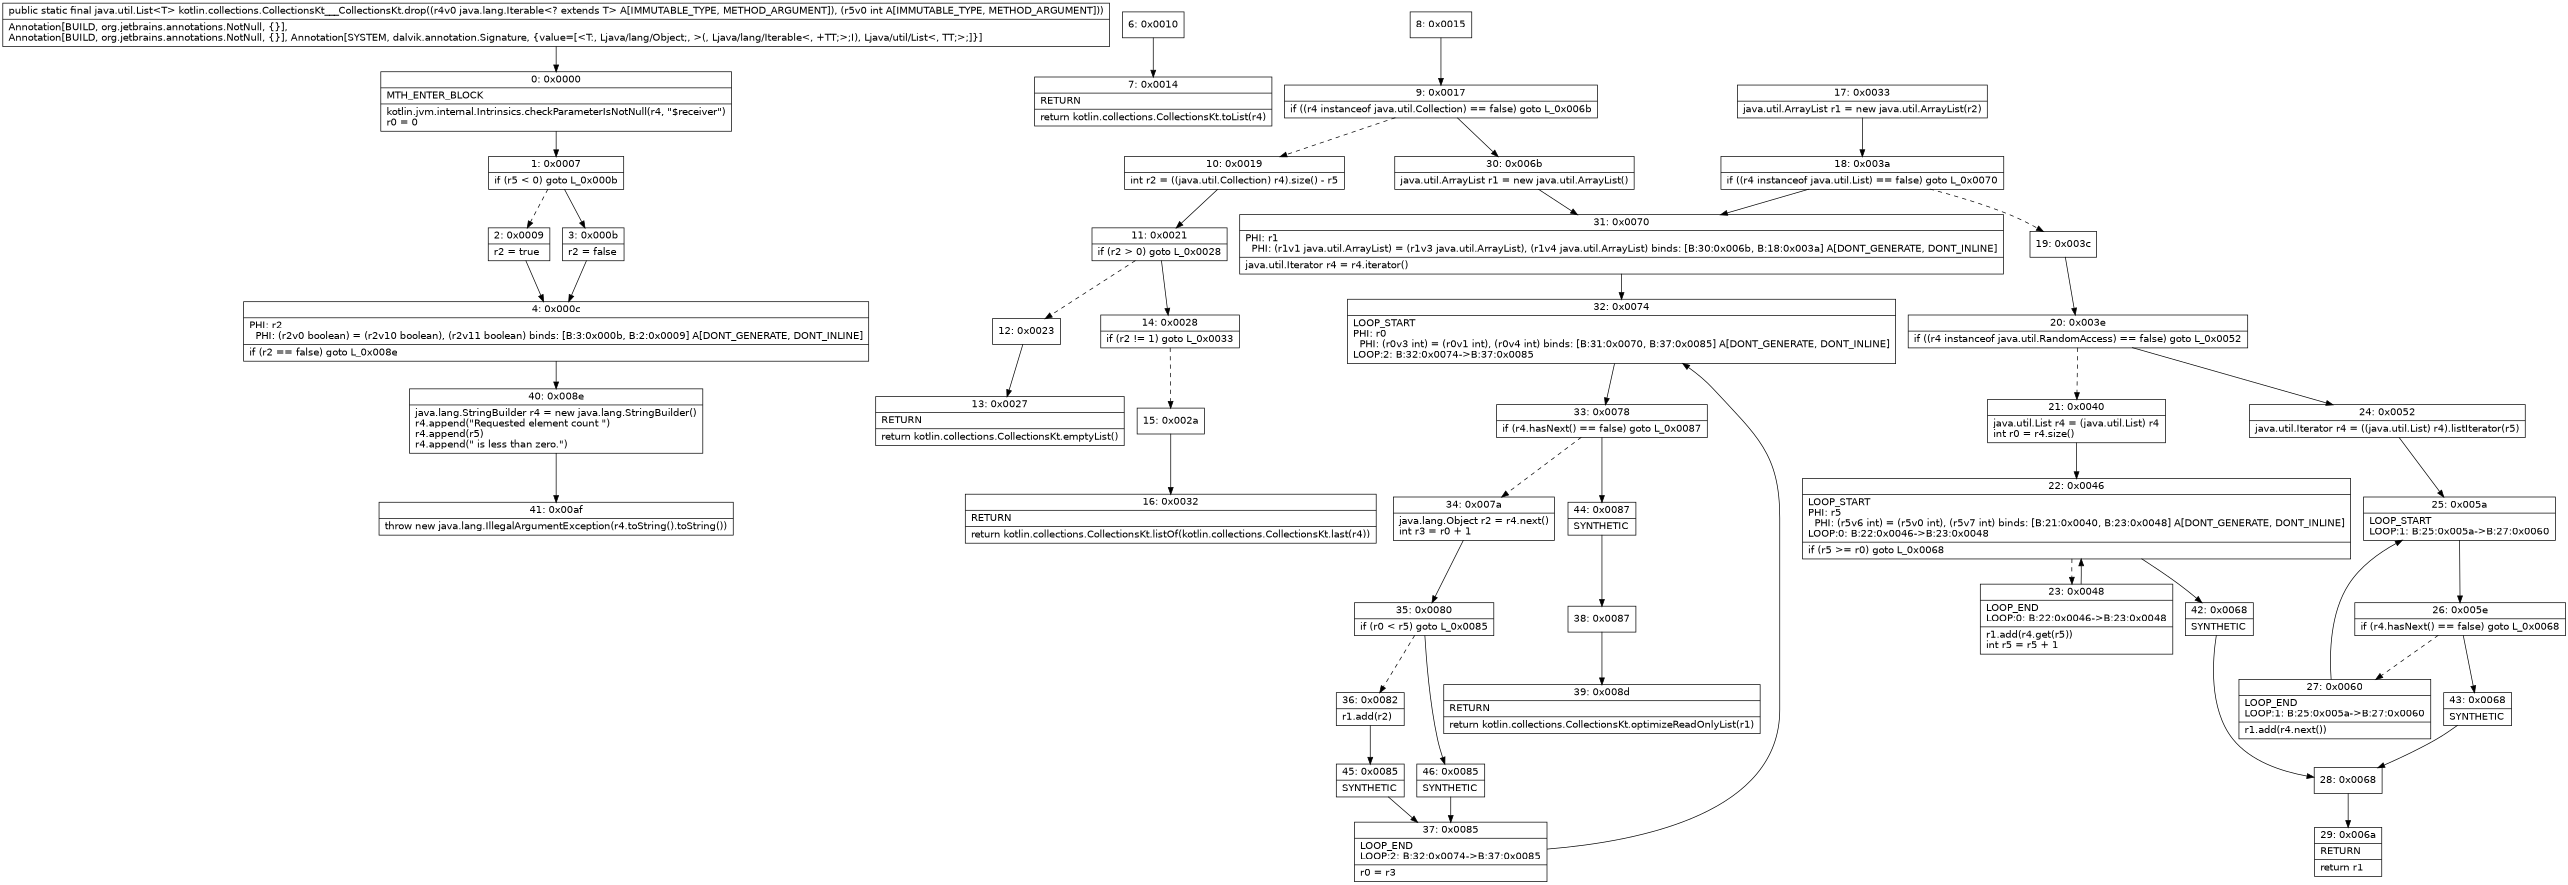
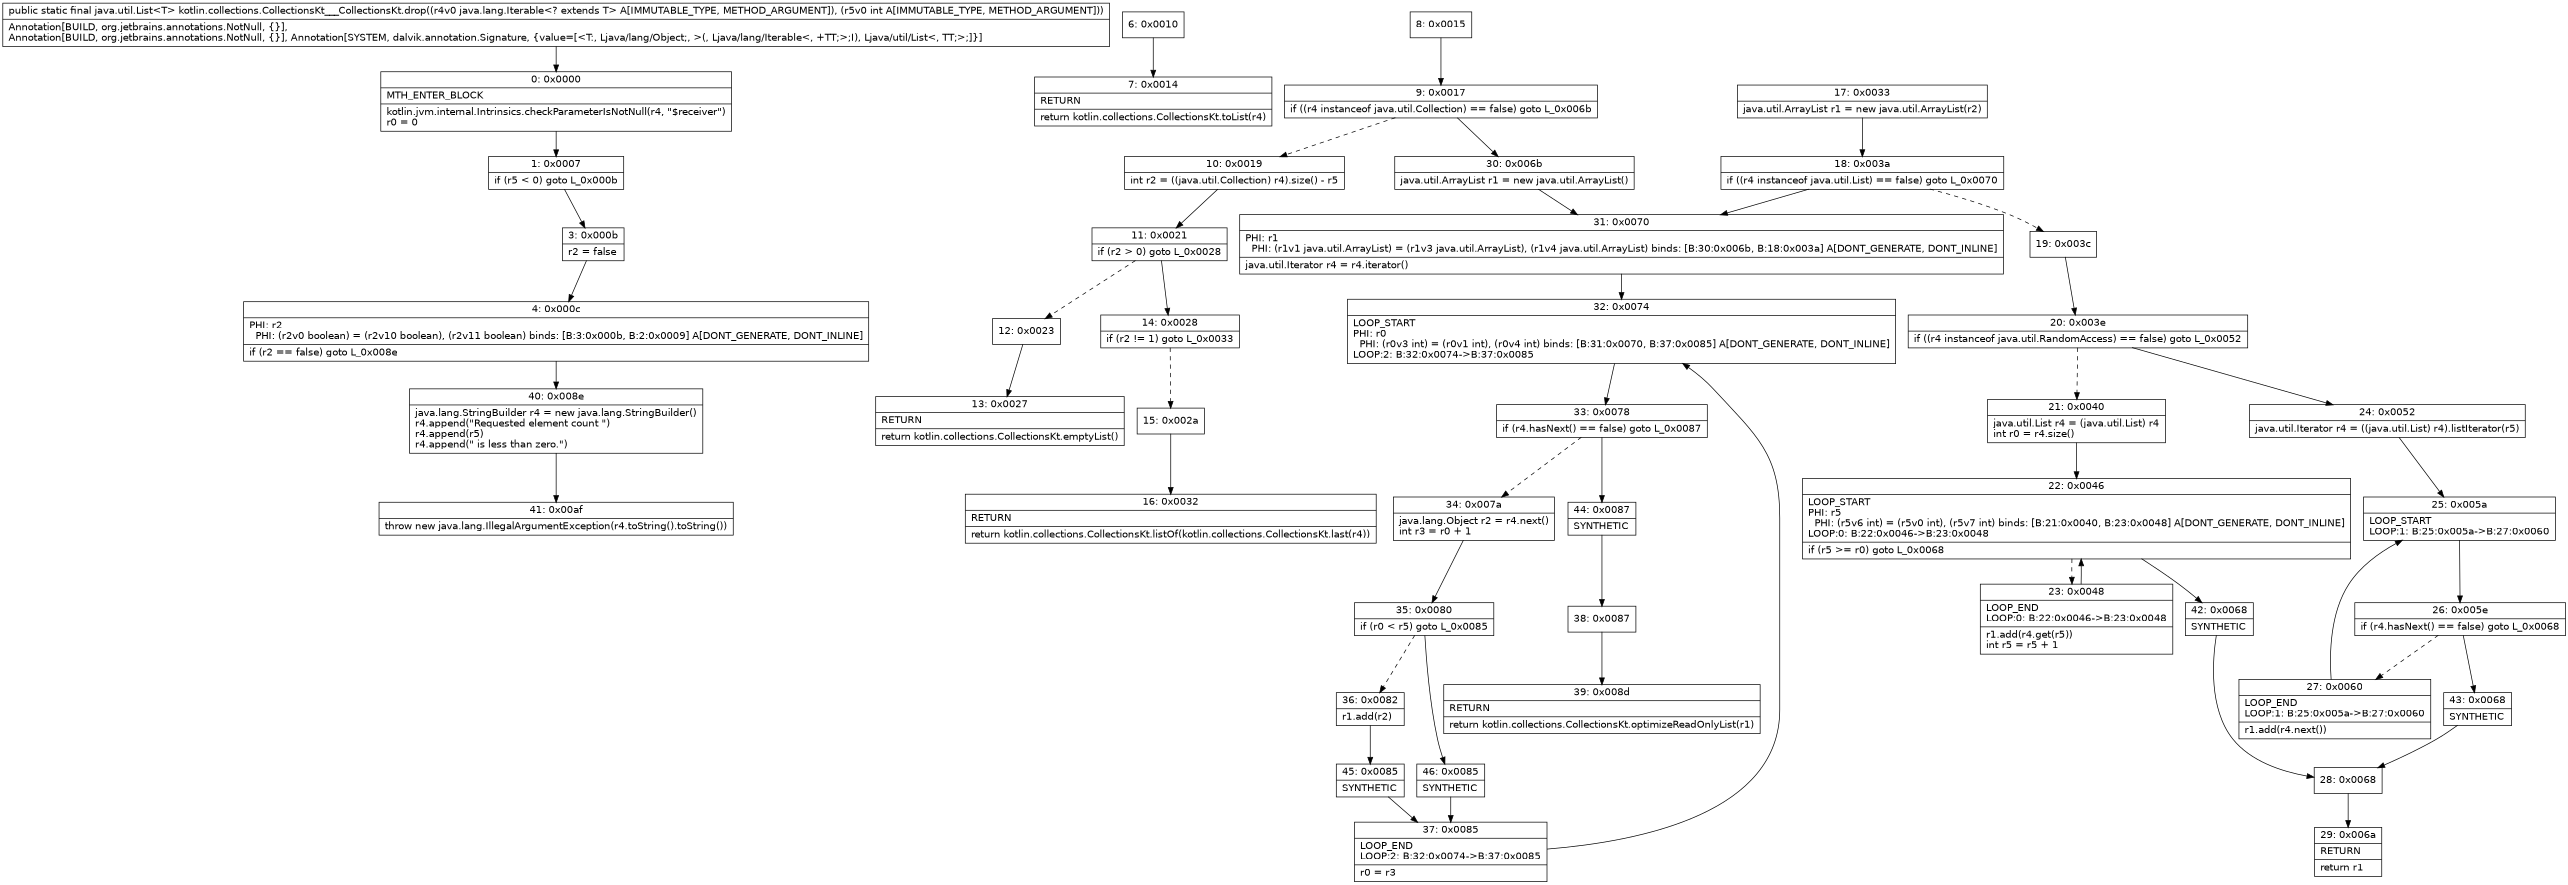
(519, 244) -> none
